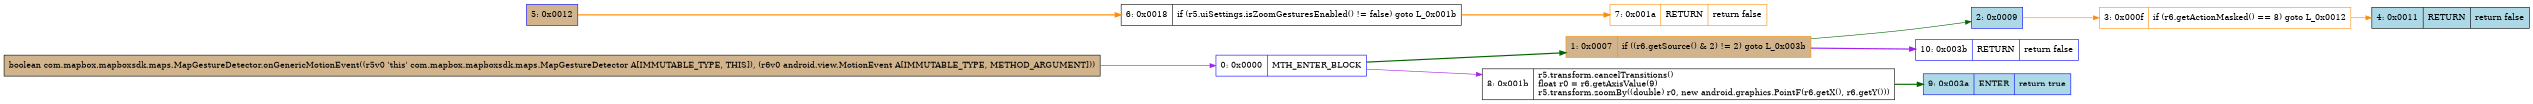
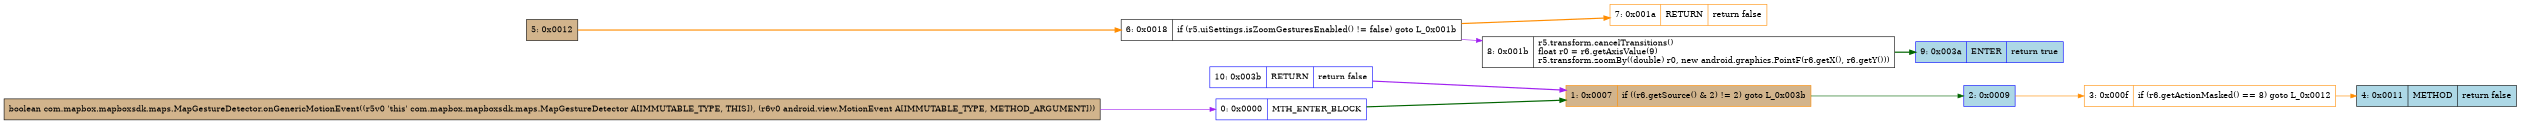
(552, 15) -> (552, 30)
(2447, 18) -> (2433, 96)
(1860, 49) -> (1466, 86)
(1421, 72) -> (1469, 40)
